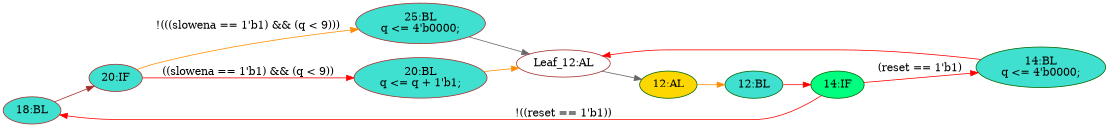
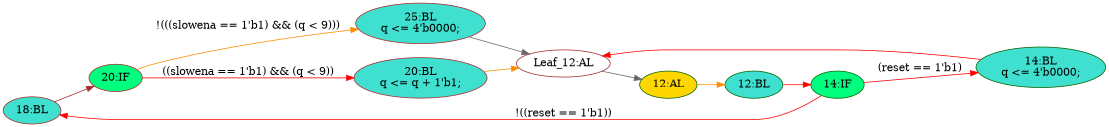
(116, 78) -> (116, 78)
